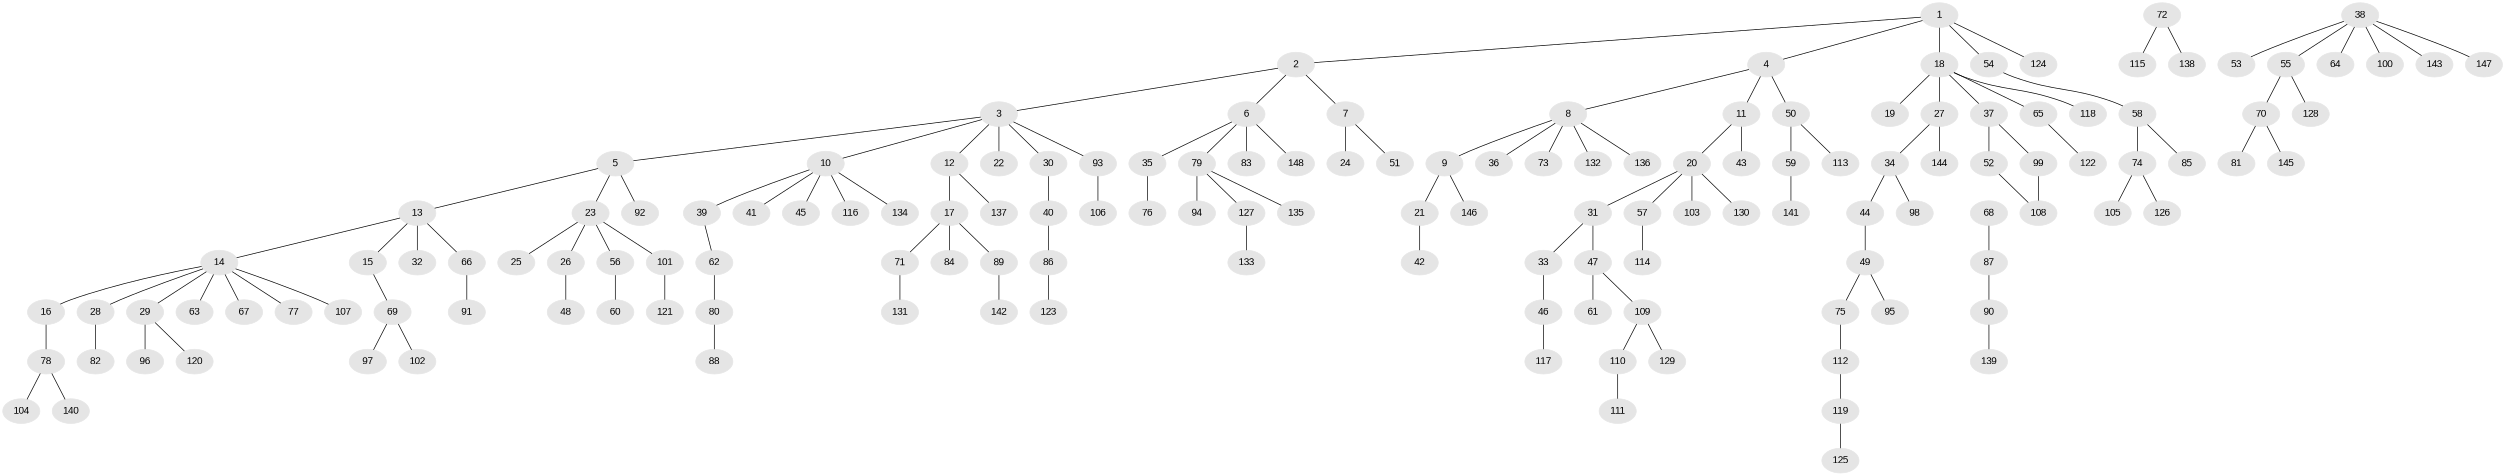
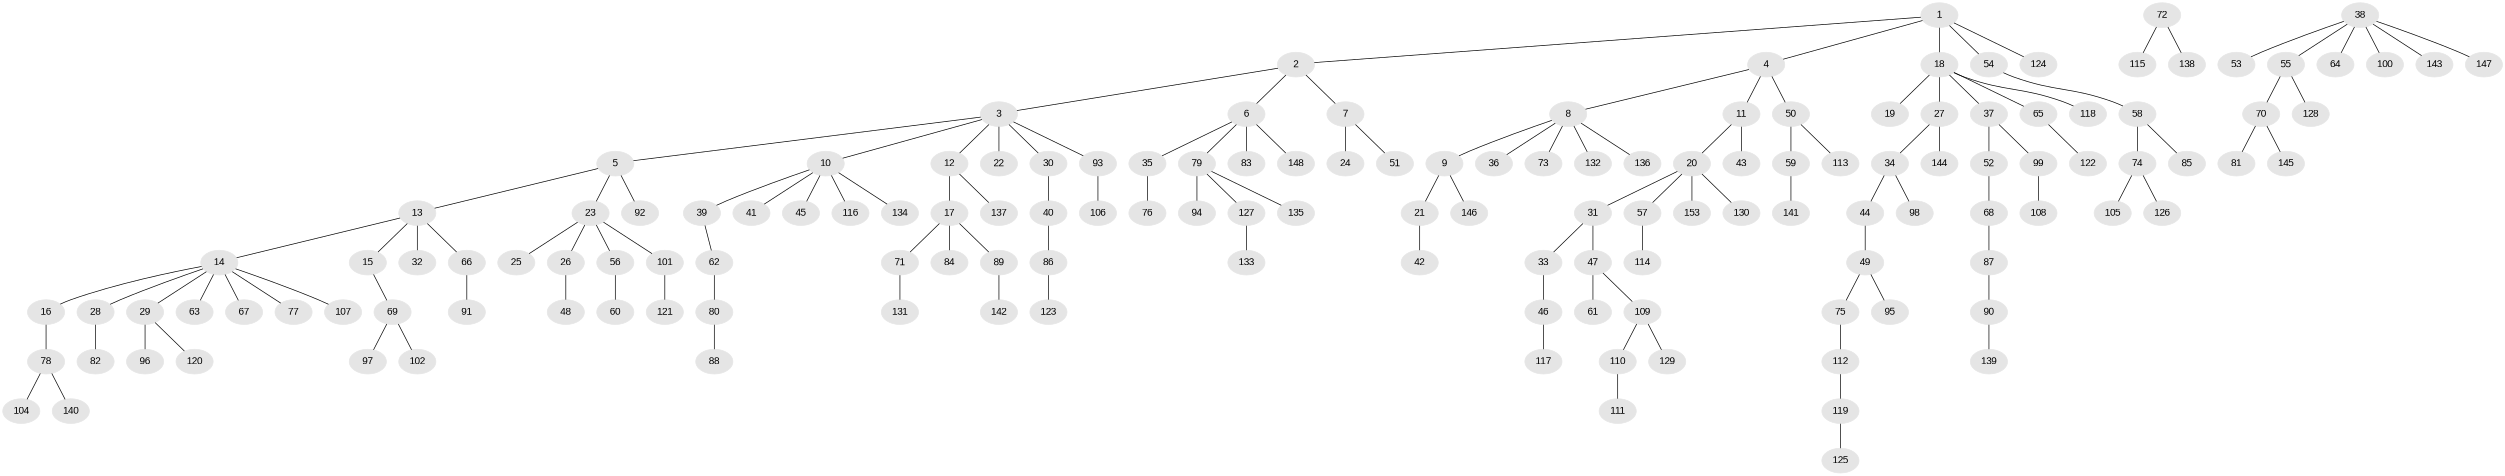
(2014, 188) -> (1989, 188)
(1692, 213) -> (1692, 213)
